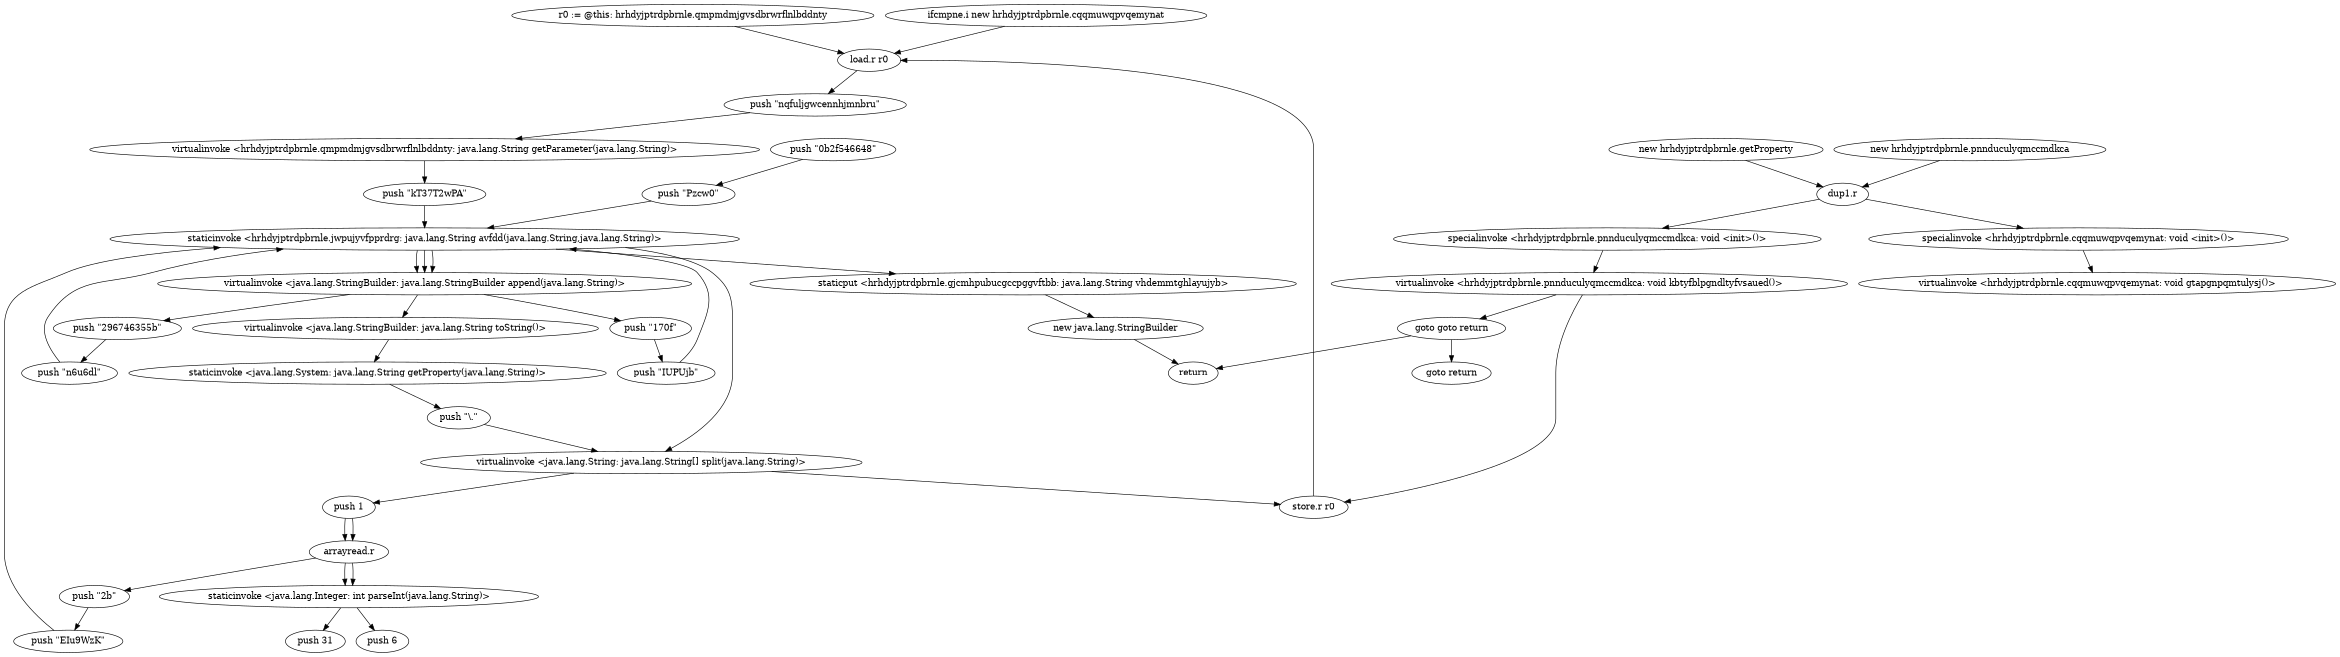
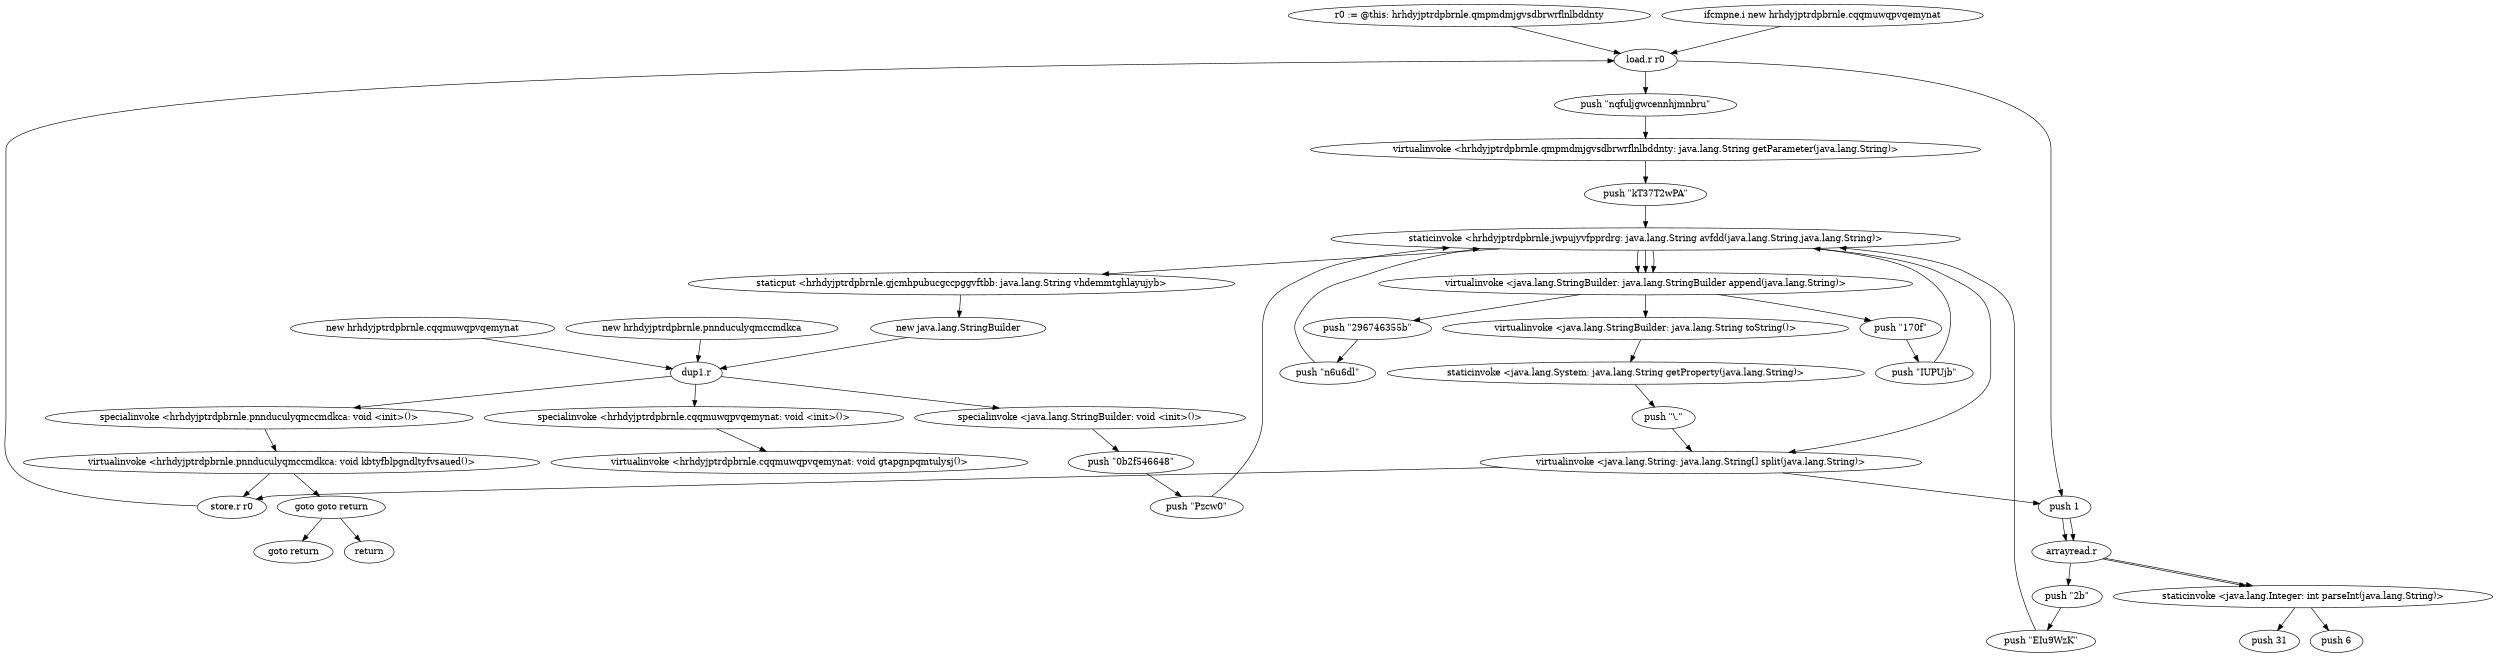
none -> (2038, 123)
(1716, 150) -> (423, 328)
(1153, 350) -> (817, 353)
none -> (1080, 418)
